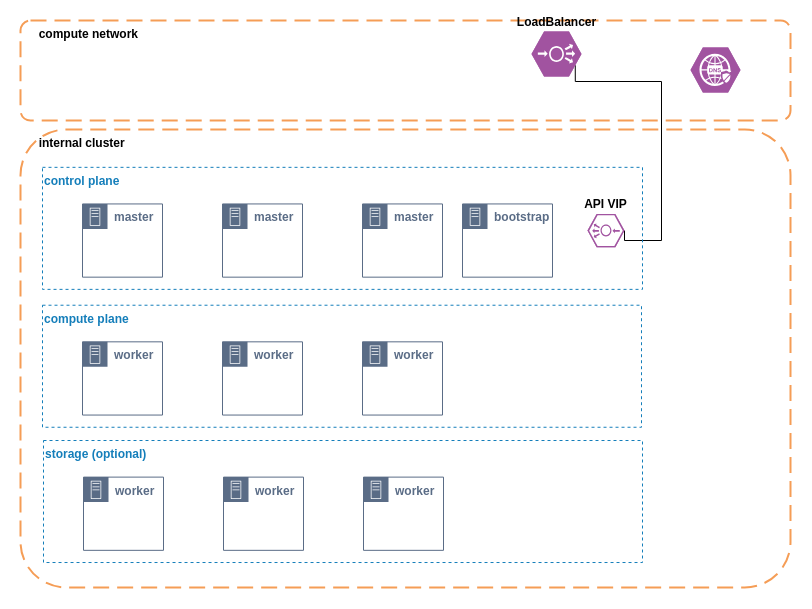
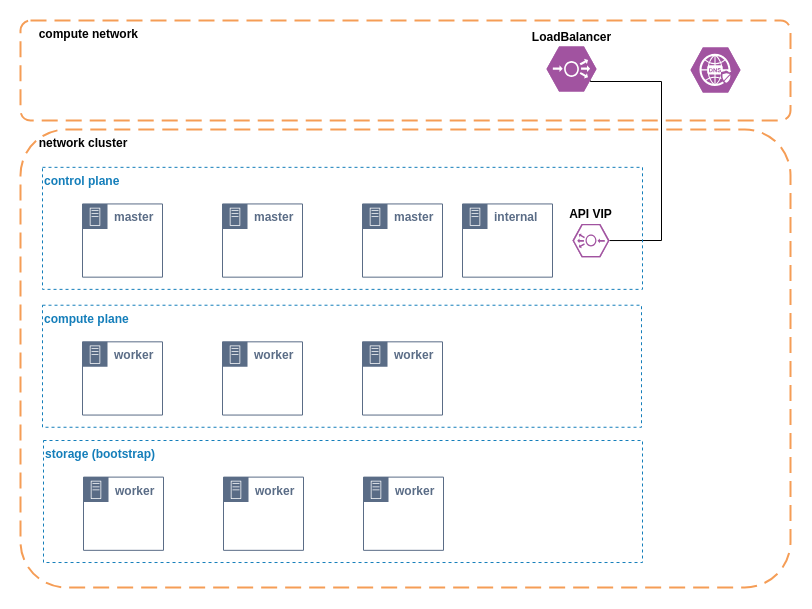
(557, 54) -> (572, 69)
(70, 143) -> (69, 143)
(524, 225) -> (518, 218)
(606, 231) -> (591, 241)
(101, 454) -> (107, 454)
